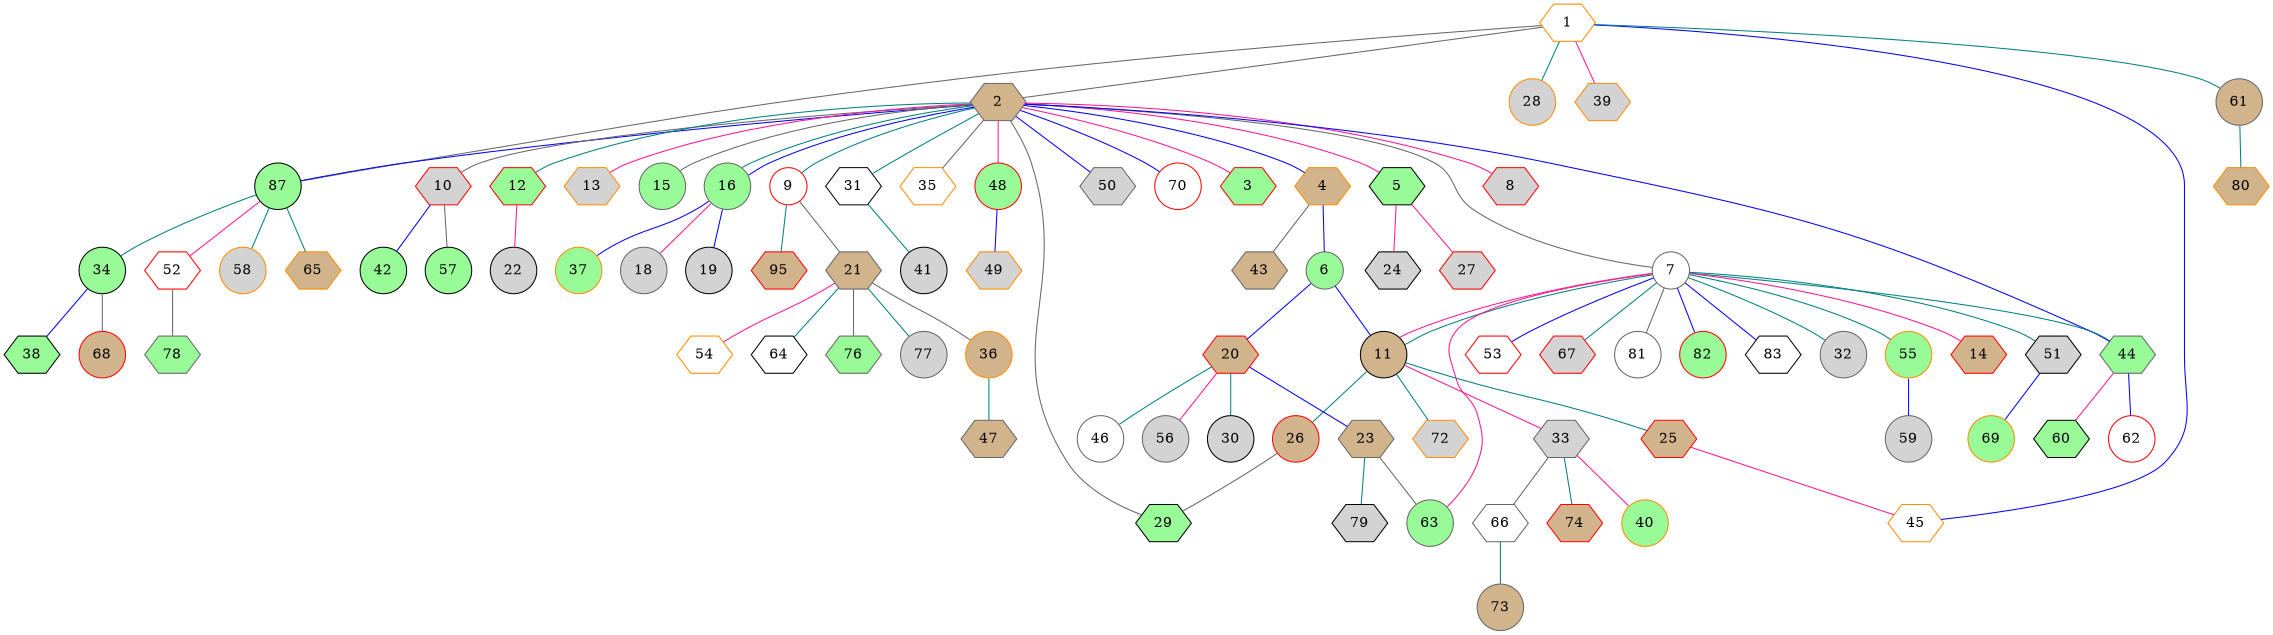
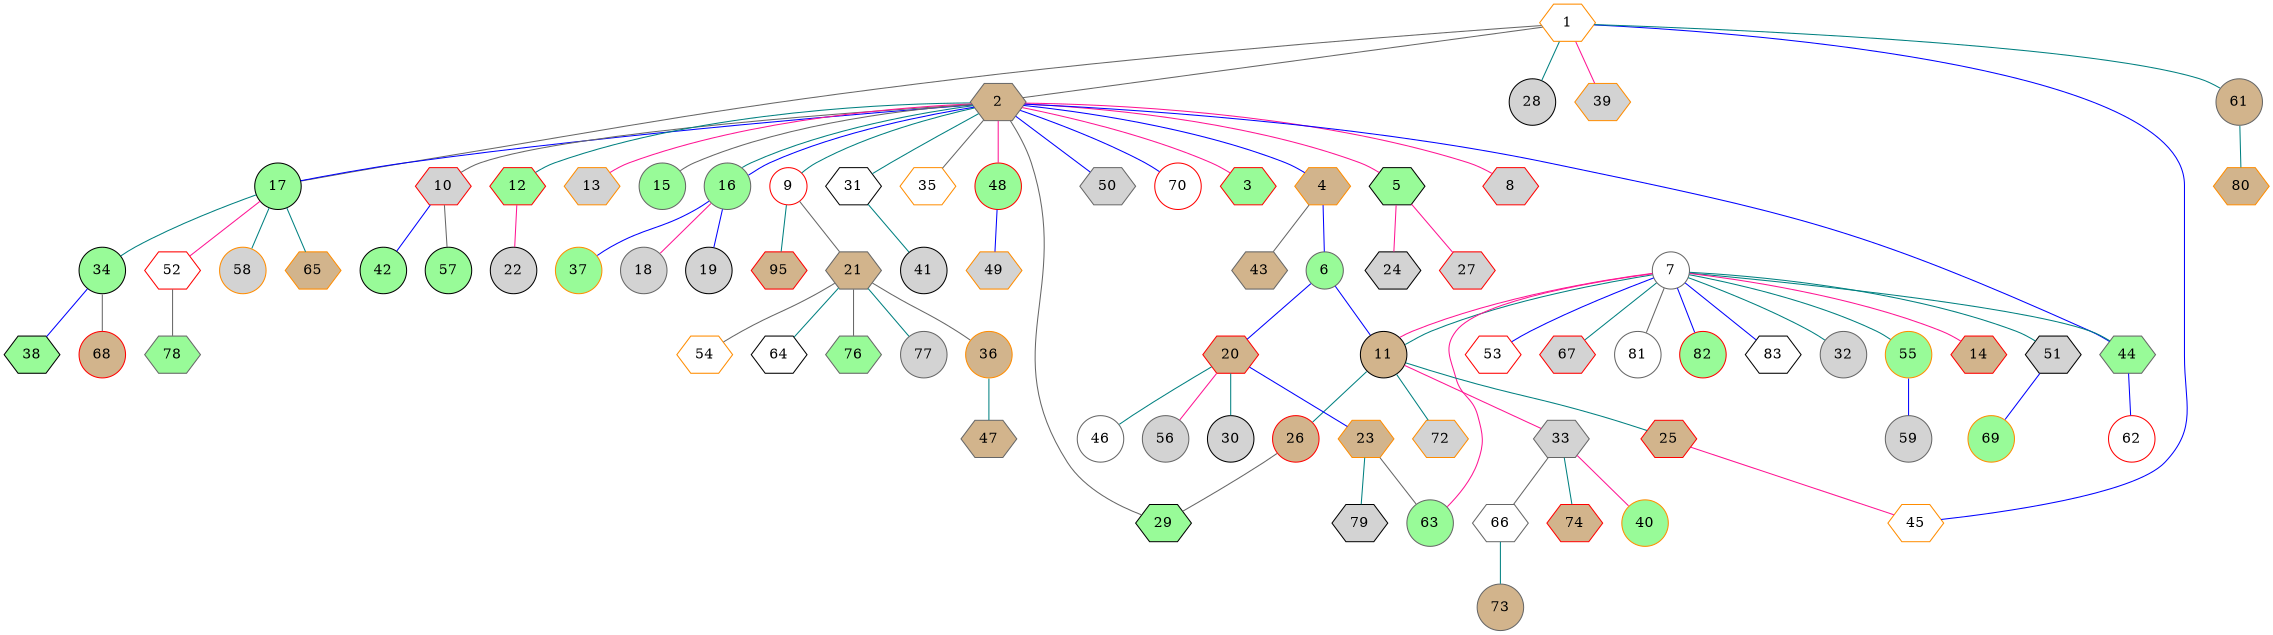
(1532, 102) -> (1532, 102)
(1420, 157) -> none
(278, 186) -> (278, 186)
(779, 313) -> (779, 313)
(1366, 439) -> (1366, 439)
(2062, 439) -> none
